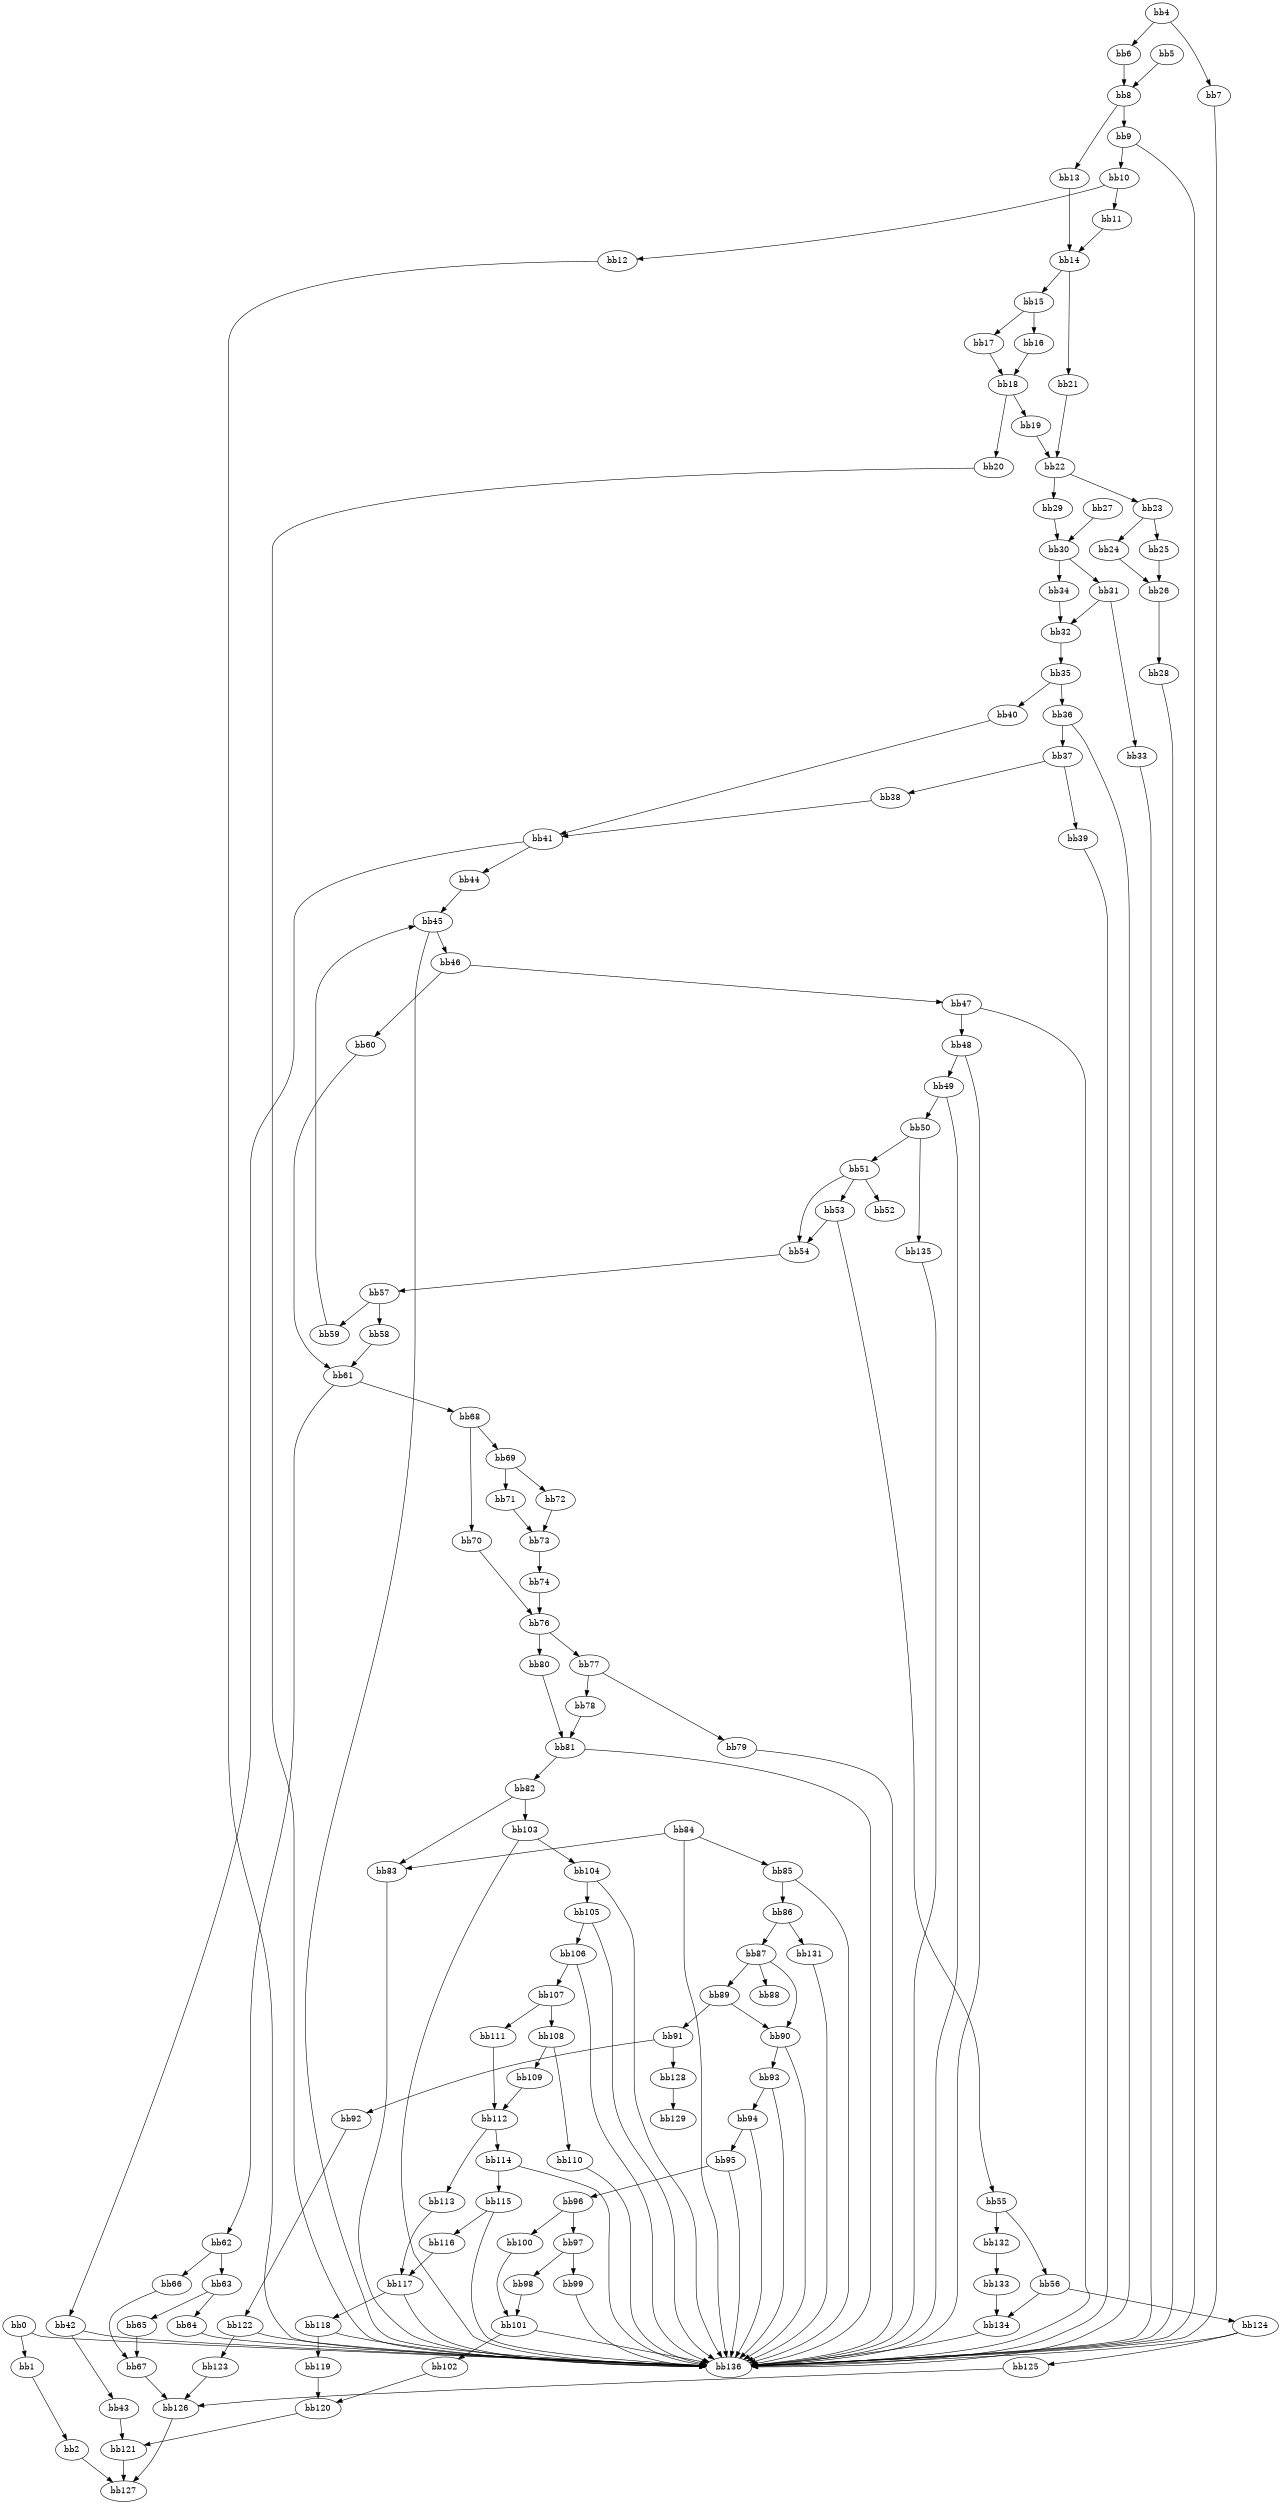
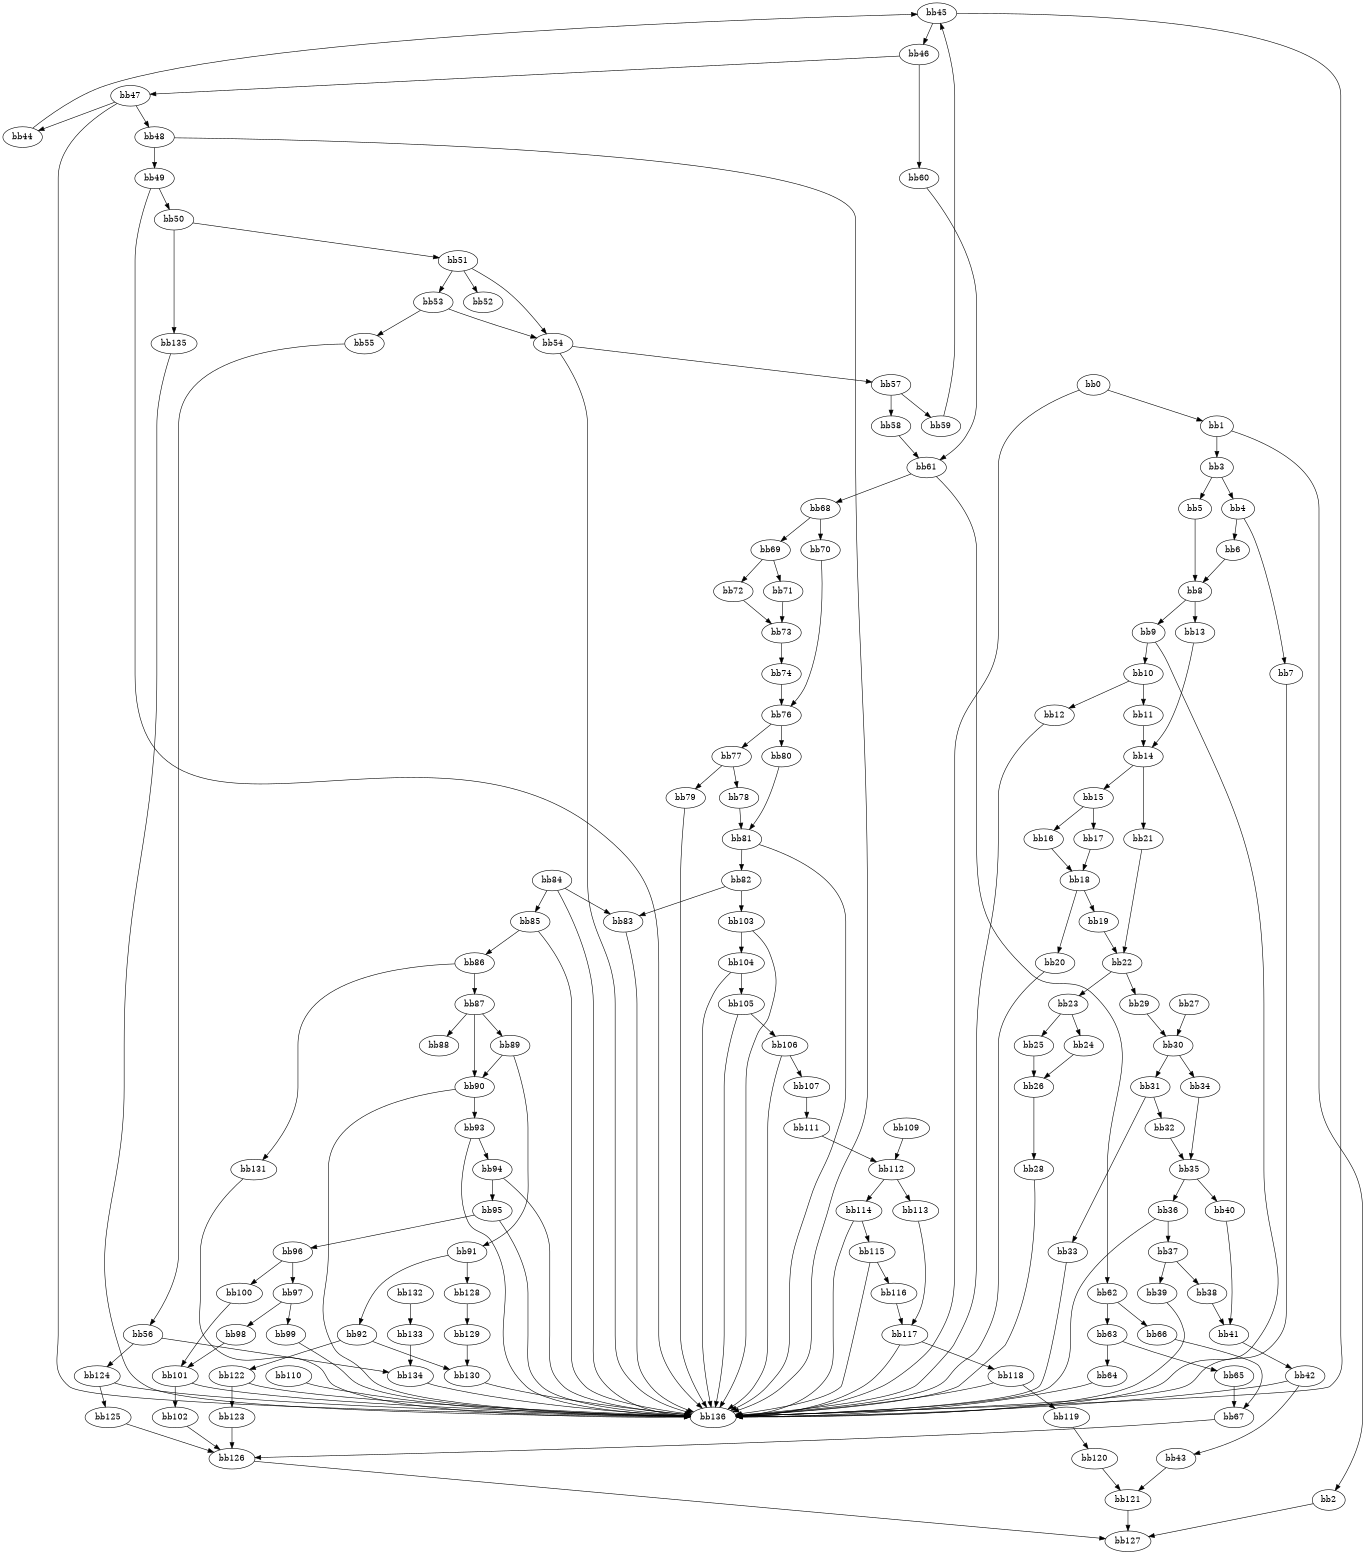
none -> (1217, 467)
(1060, 609) -> (1195, 1125)
(509, 858) -> (79, 115)
none -> (588, 873)
none -> (467, 1376)
(552, 2037) -> none
(997, 2220) -> none
(384, 2387) -> (201, 1436)
